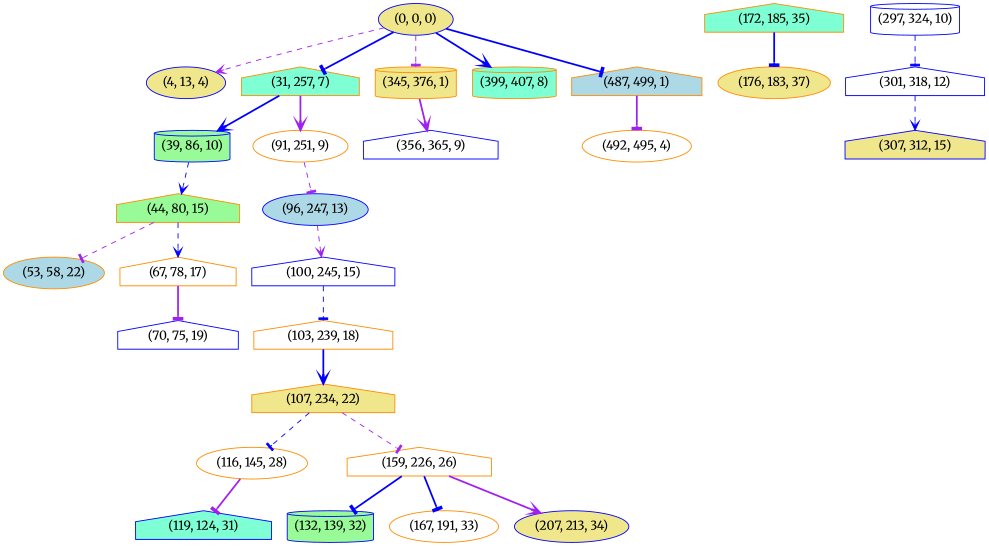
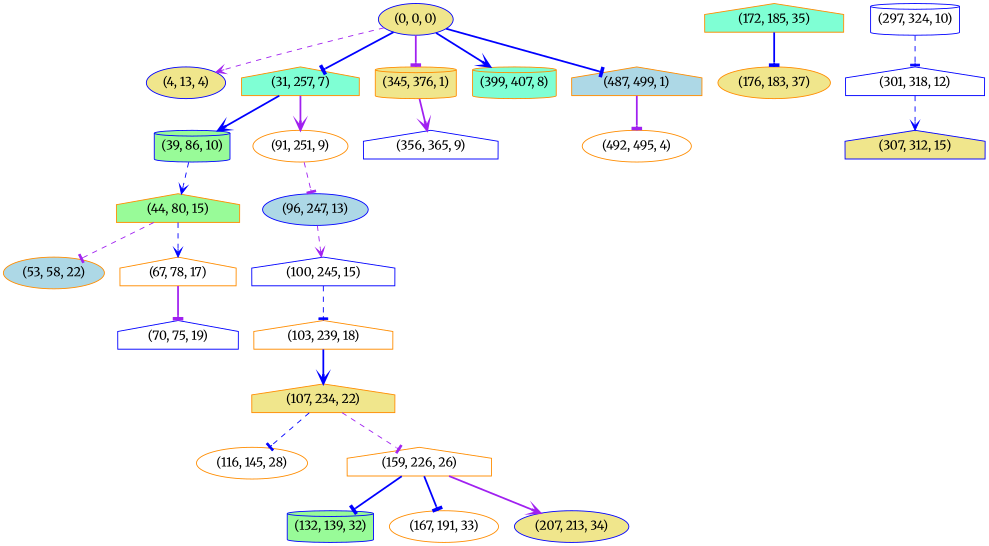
(416, 49) -> (416, 49)
(204, 527) -> none
